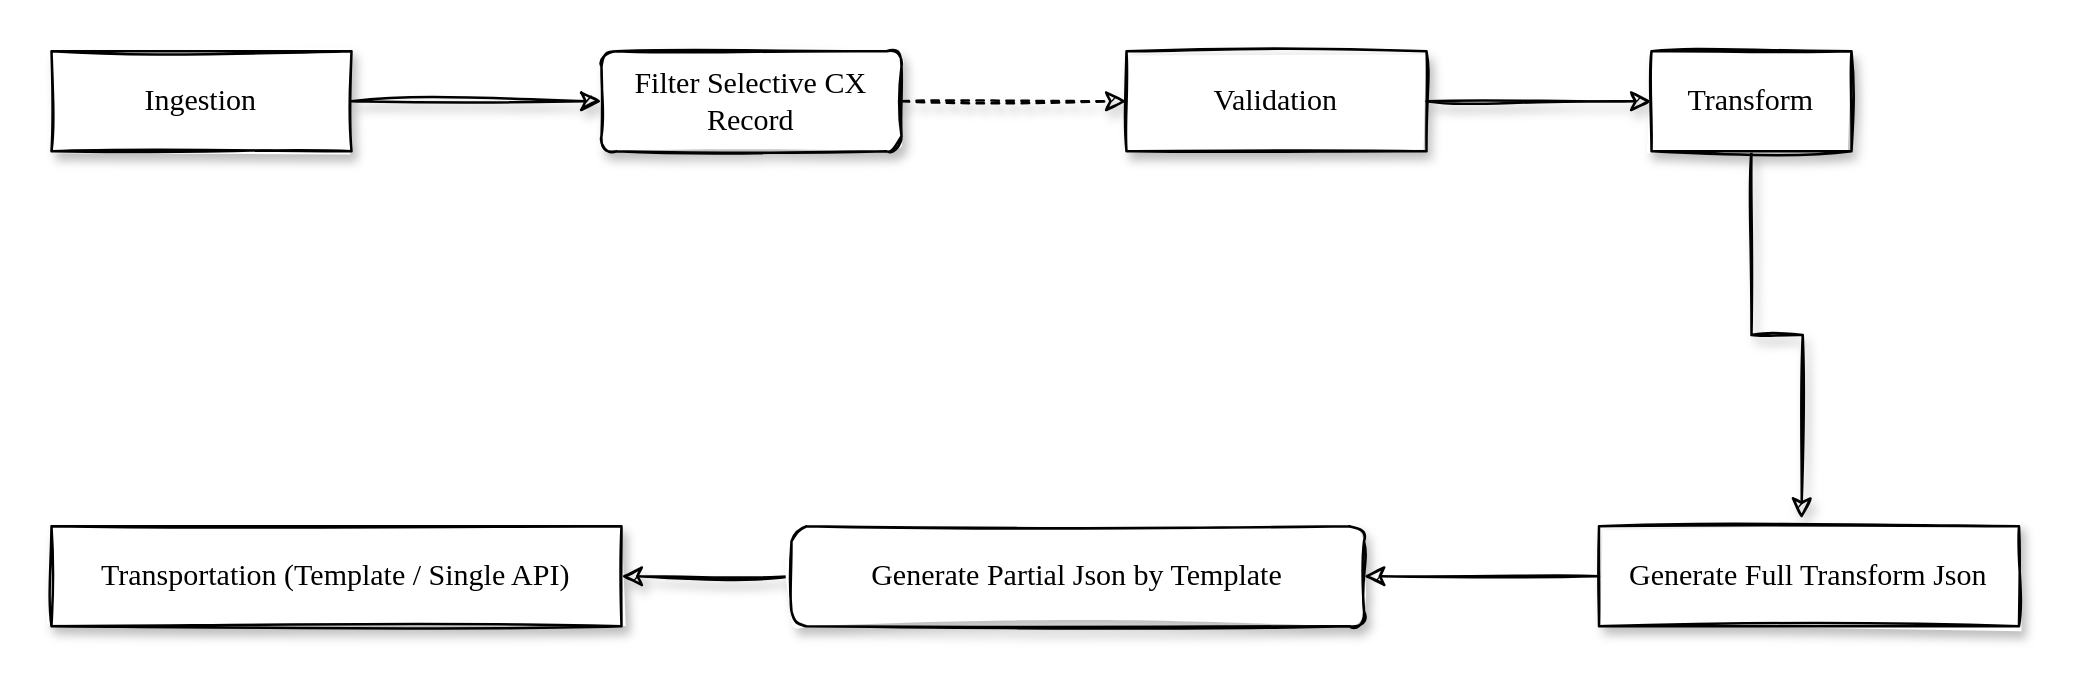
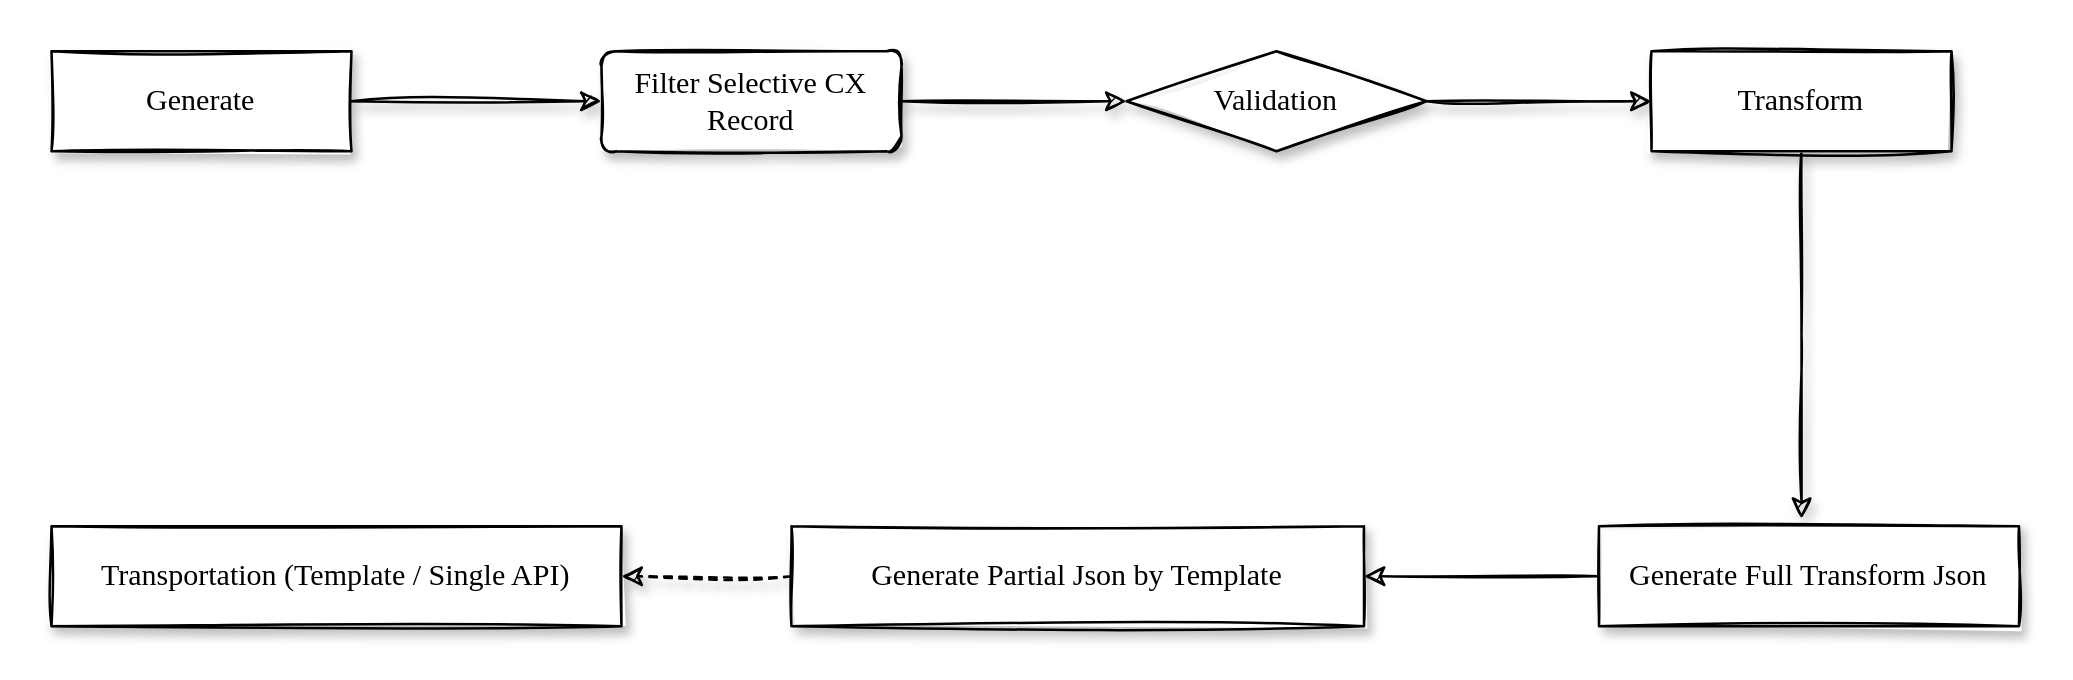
(201, 101) -> (201, 101)
(1007, 101) -> (1007, 101)
(1276, 101) -> (1276, 101)
(1751, 101) -> (1801, 101)
(716, 576) -> (716, 576)
(1078, 576) -> (1078, 576)
